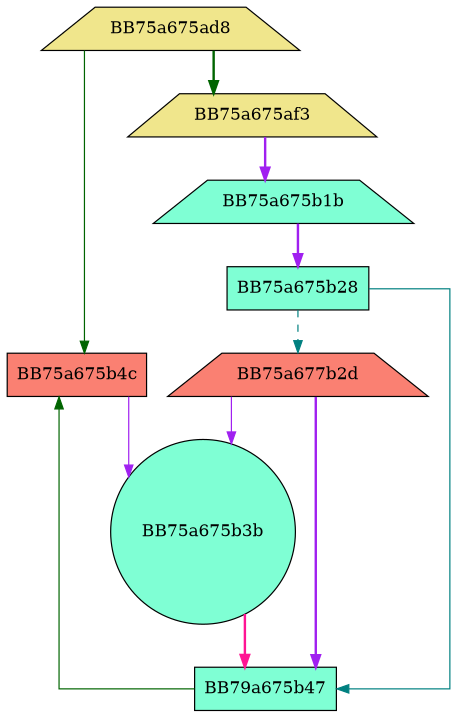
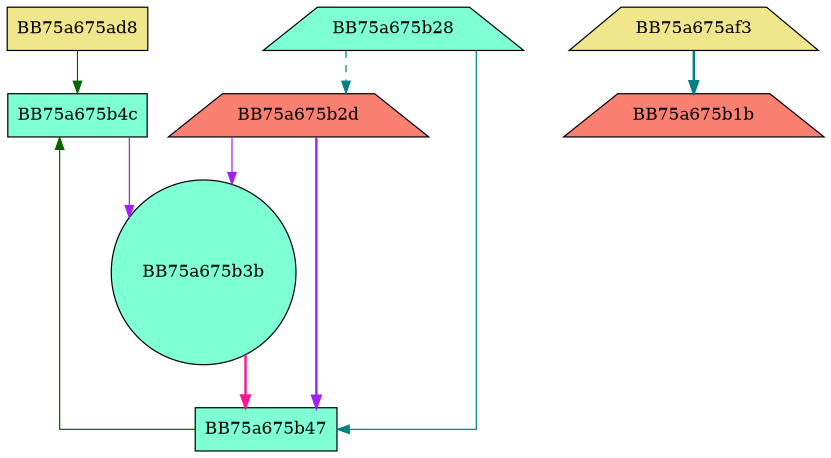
(171, 29) -> (77, 29)
(214, 66) -> none
(265, 152) -> (694, 66)
(284, 202) -> (694, 115)
(298, 239) -> none
(298, 288) -> (393, 29)
(77, 375) -> (77, 115)
(298, 375) -> (299, 115)
(266, 689) -> (266, 429)
